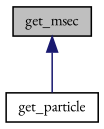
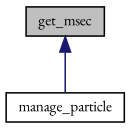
(52, 107) -> (65, 107)
